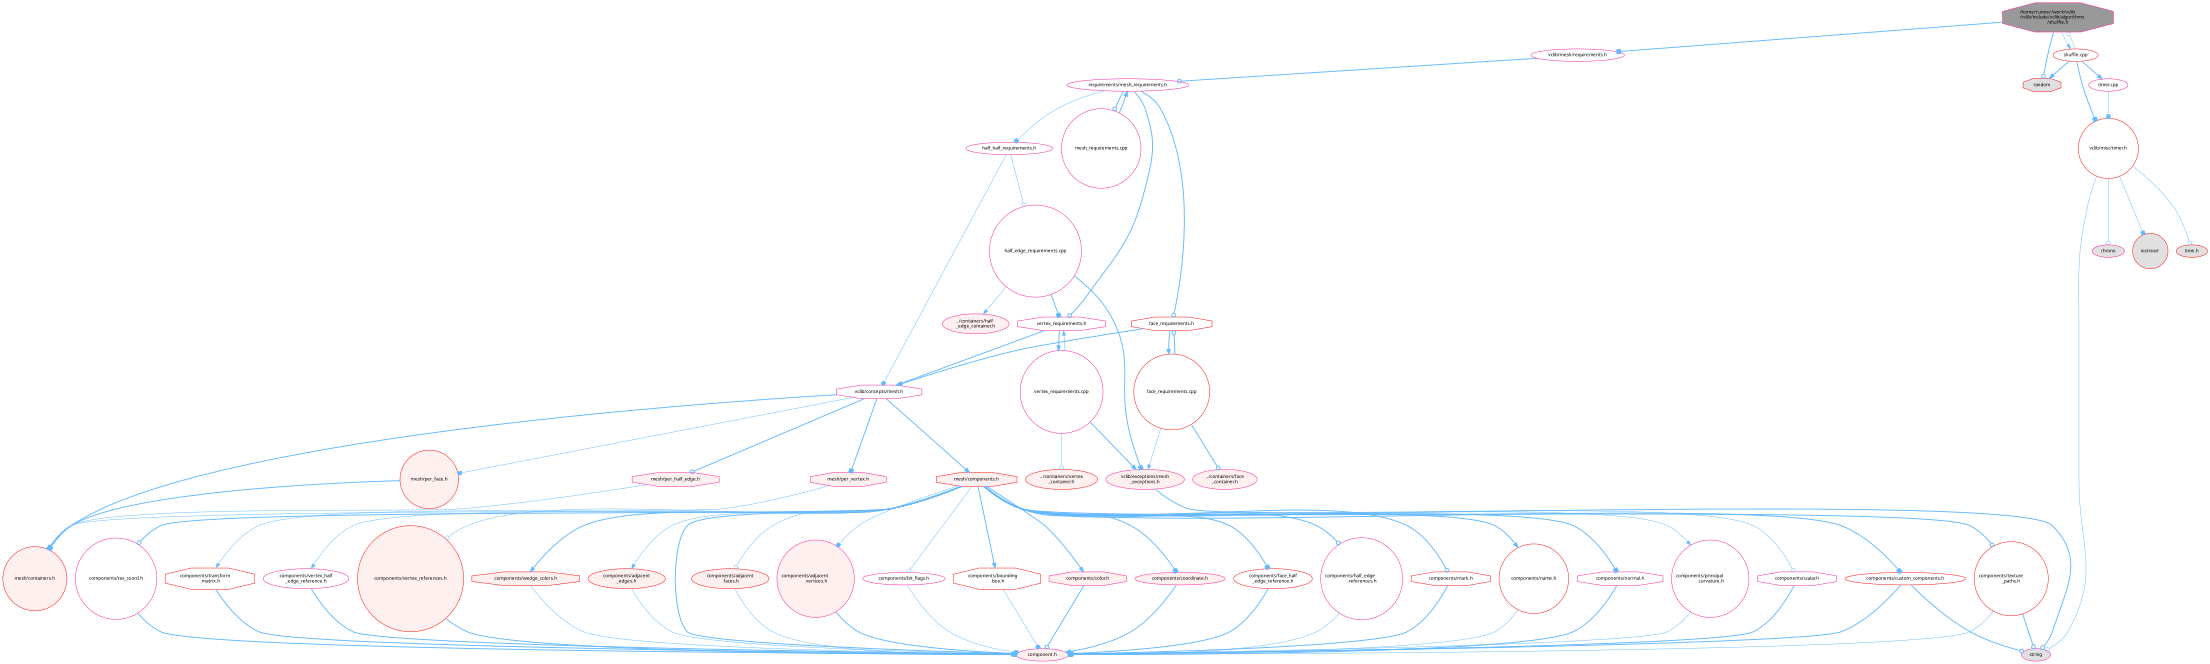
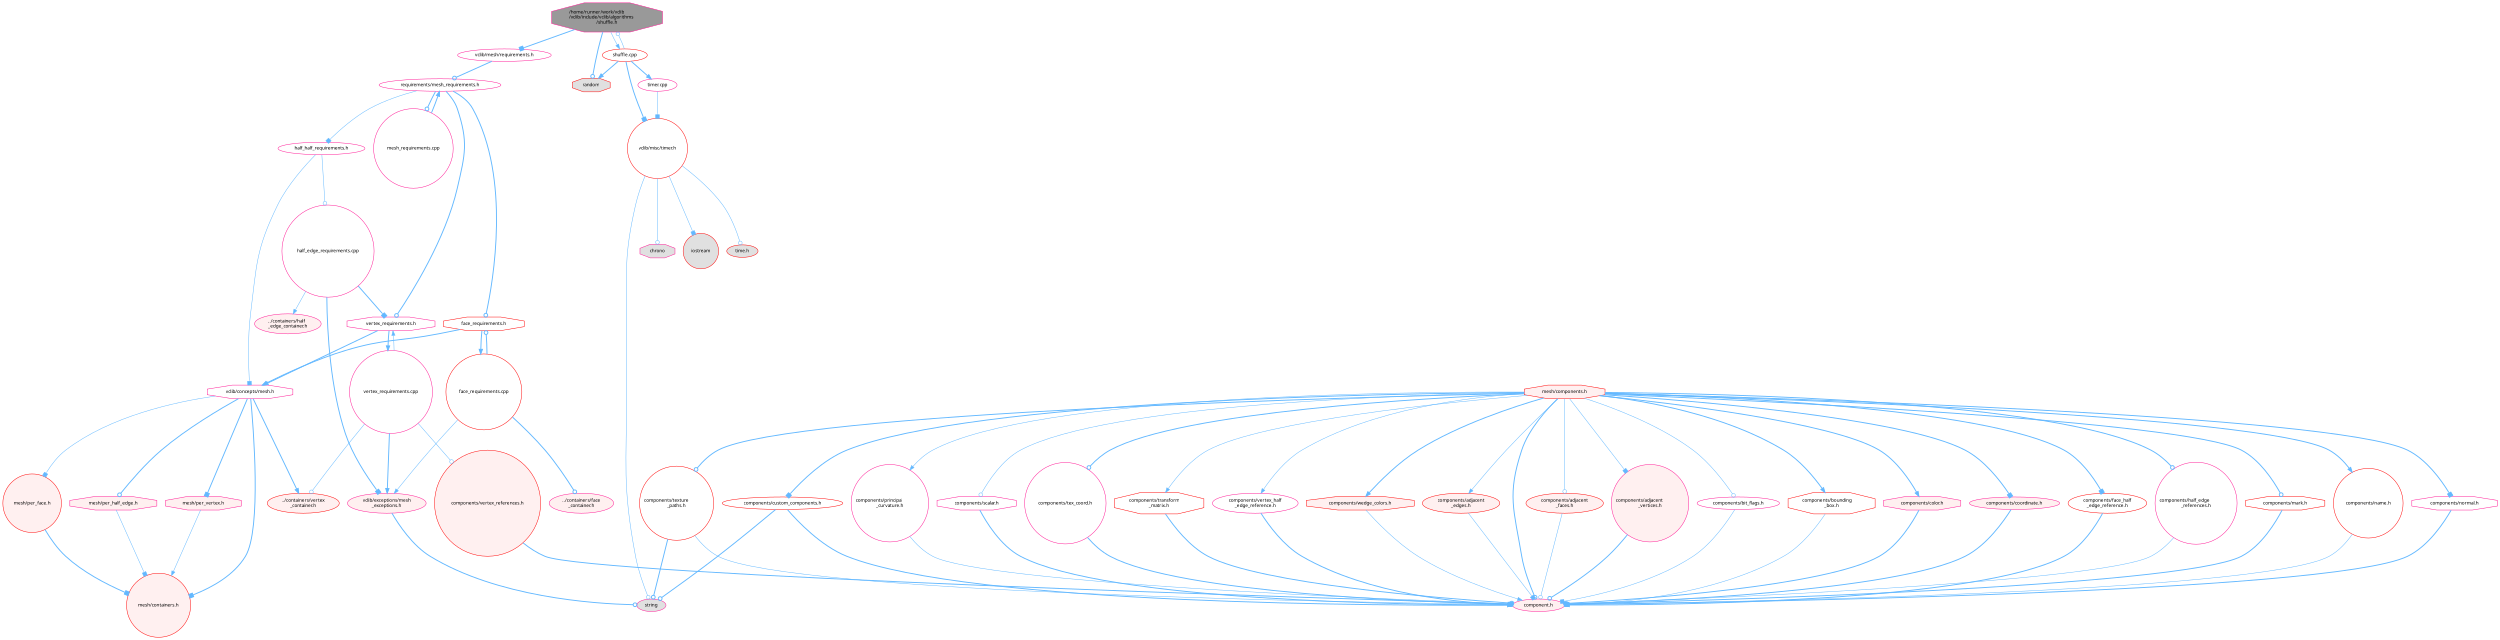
(2108, 251) -> (657, 251)
(926, 434) -> (275, 444)
(705, 511) -> (433, 441)
